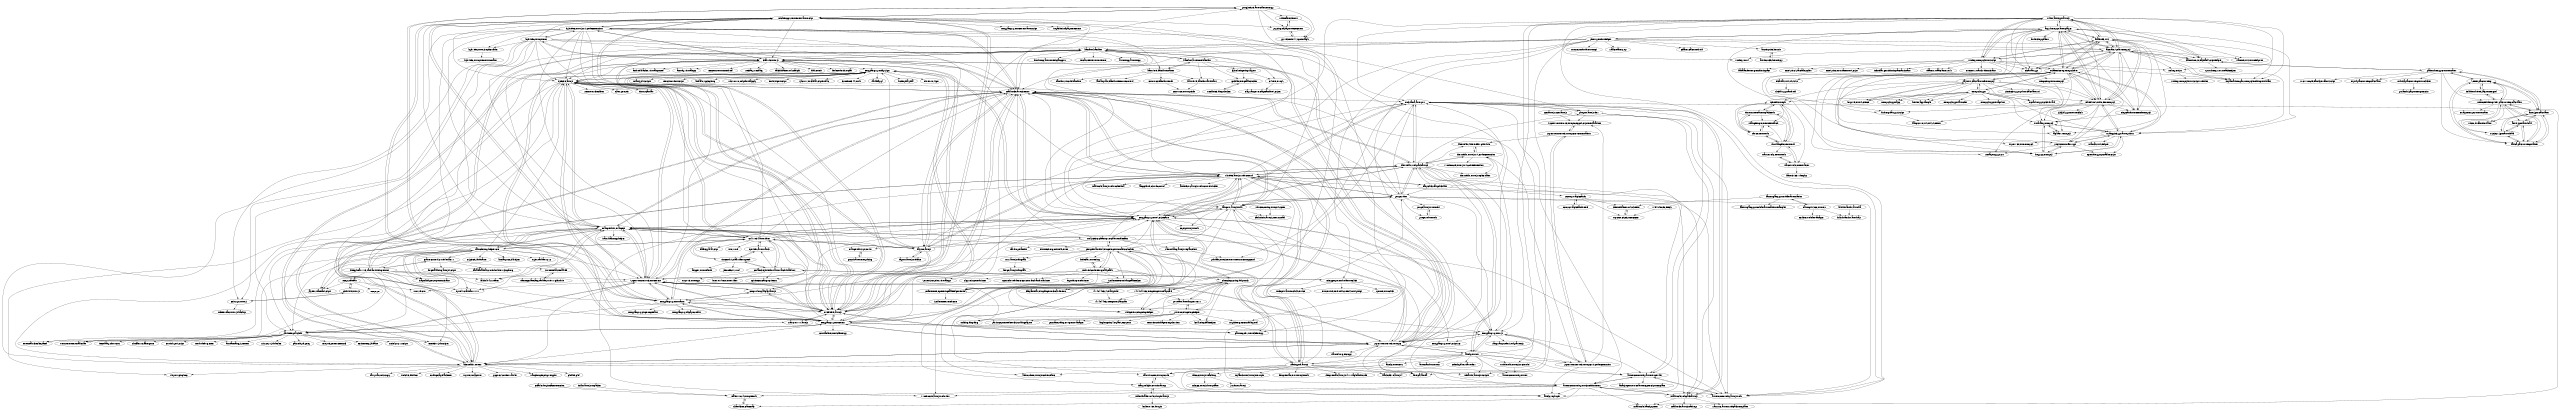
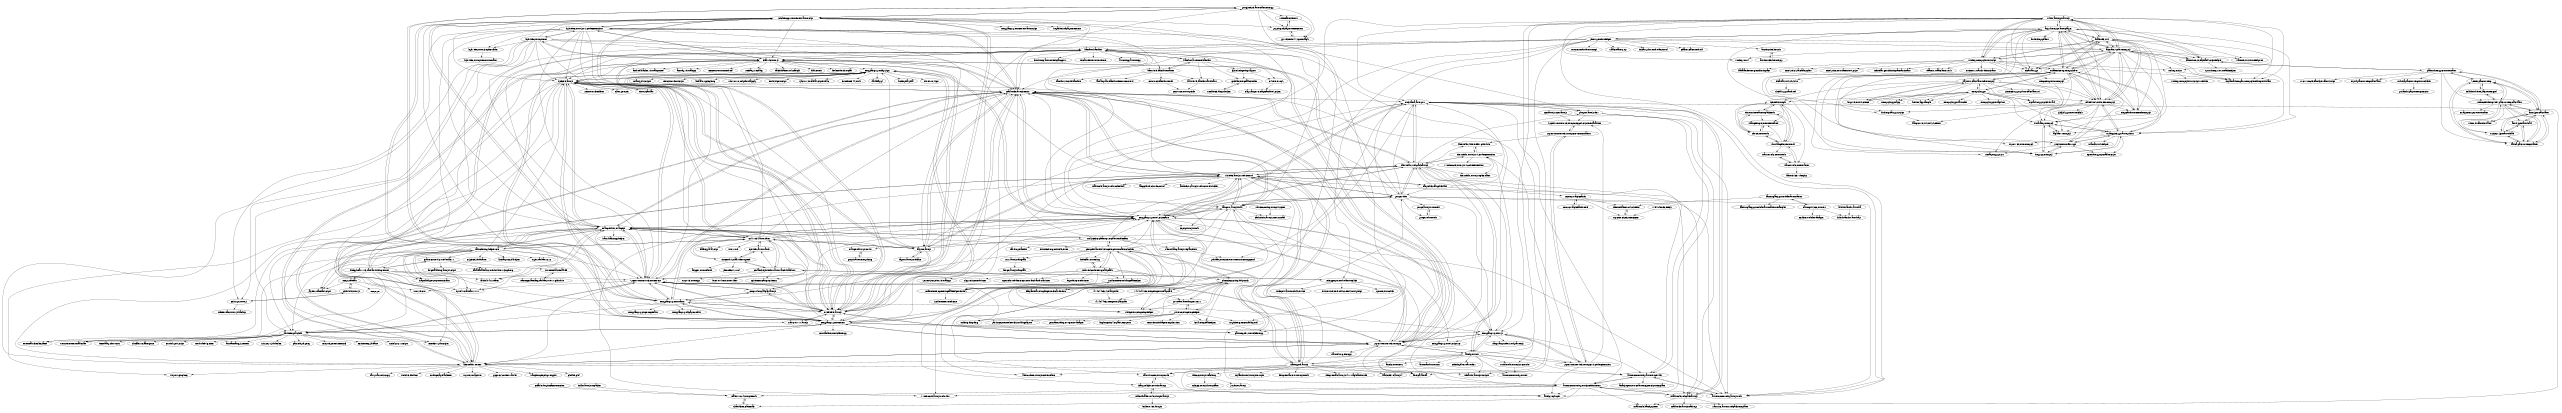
none -> (1653, 50)
(1842, 93) -> (2153, 117)
